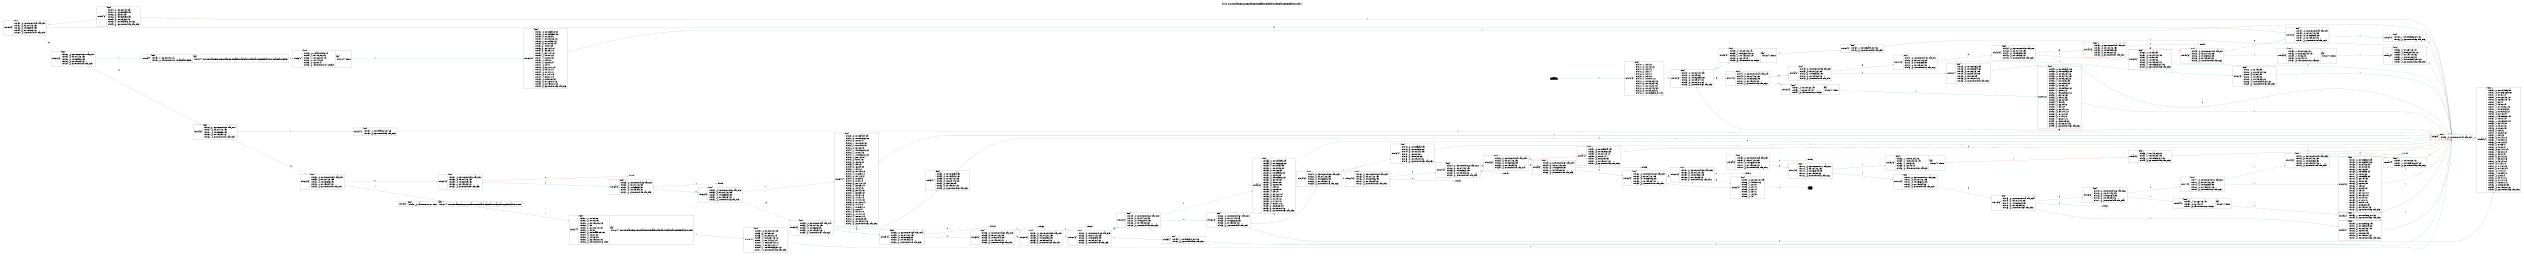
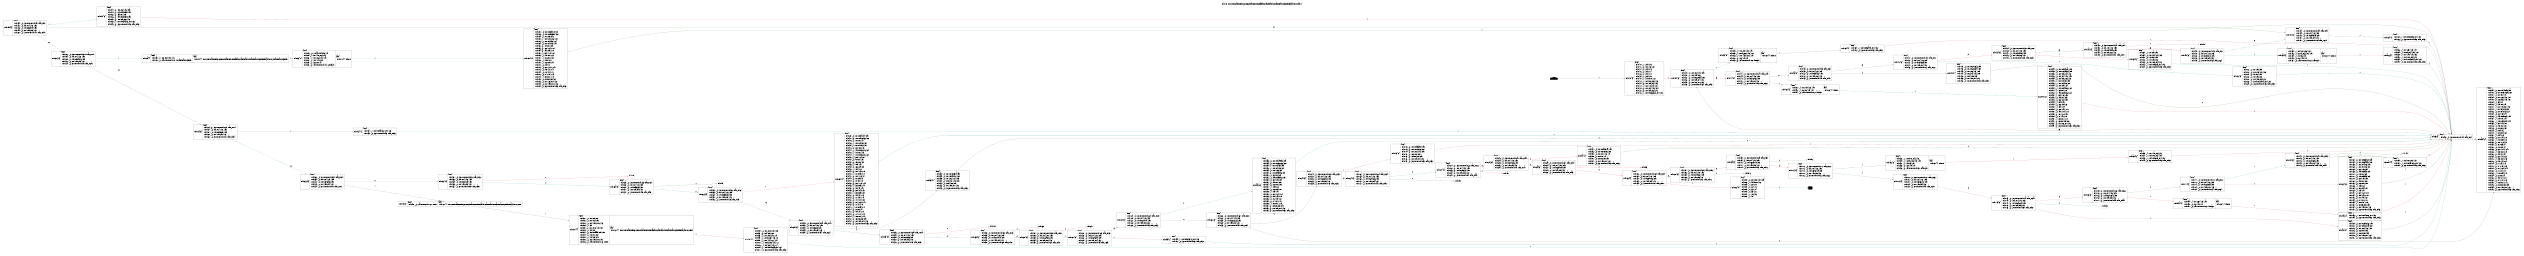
(2475, 138) -> (2474, 140)
(1722, 182) -> (1720, 169)
